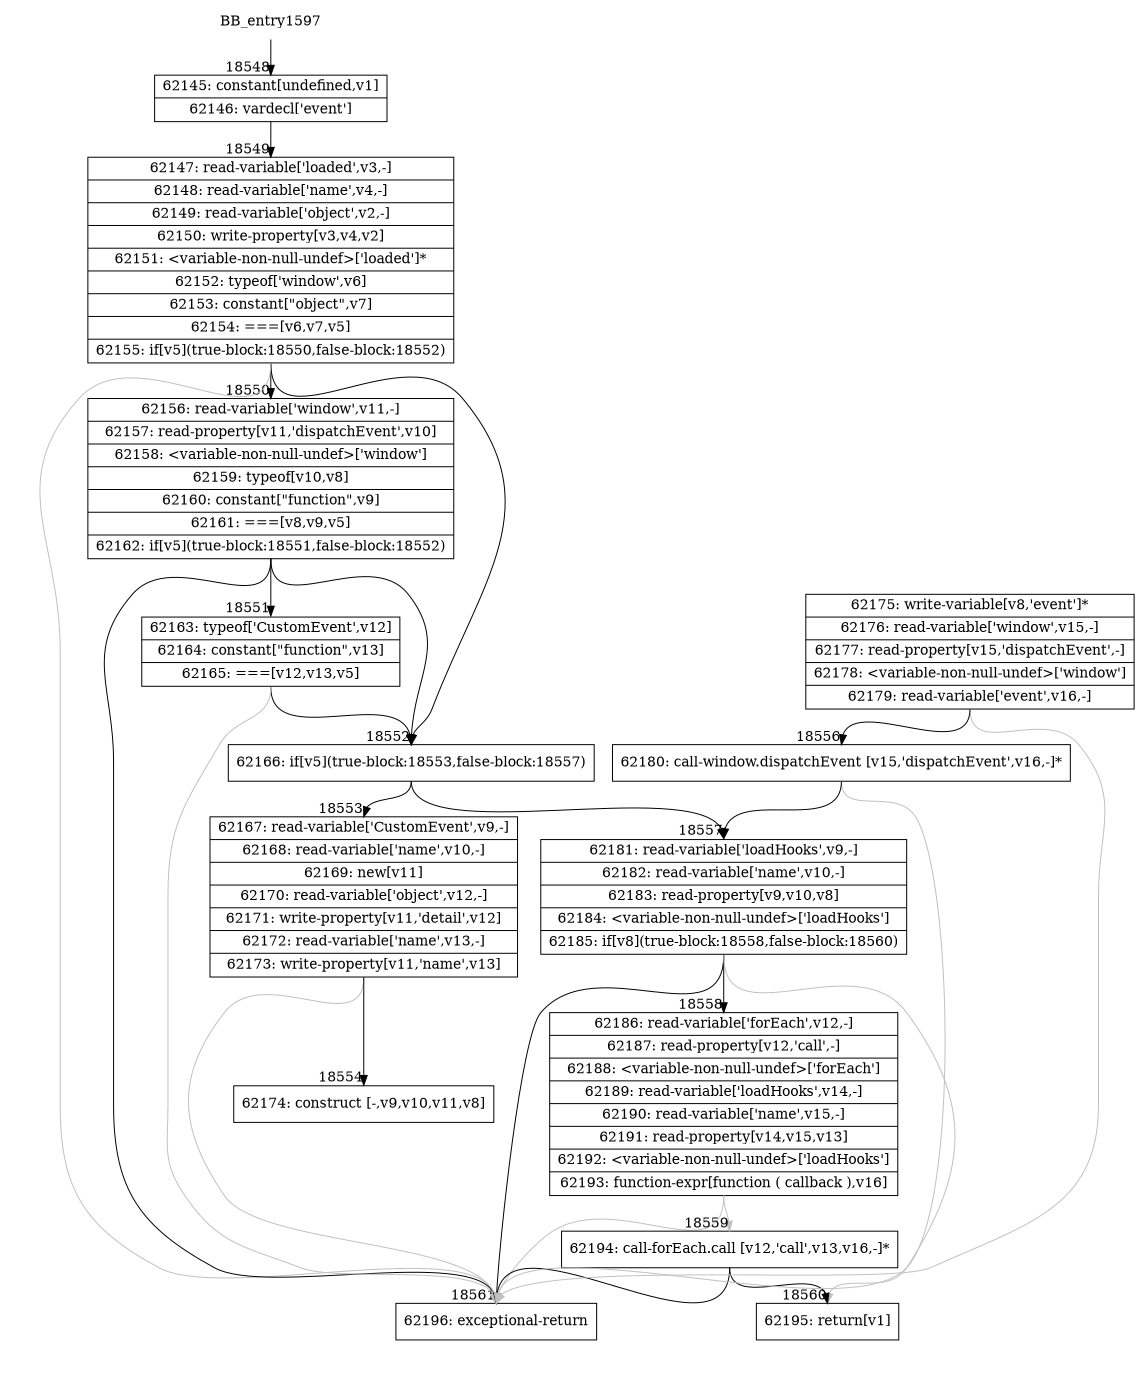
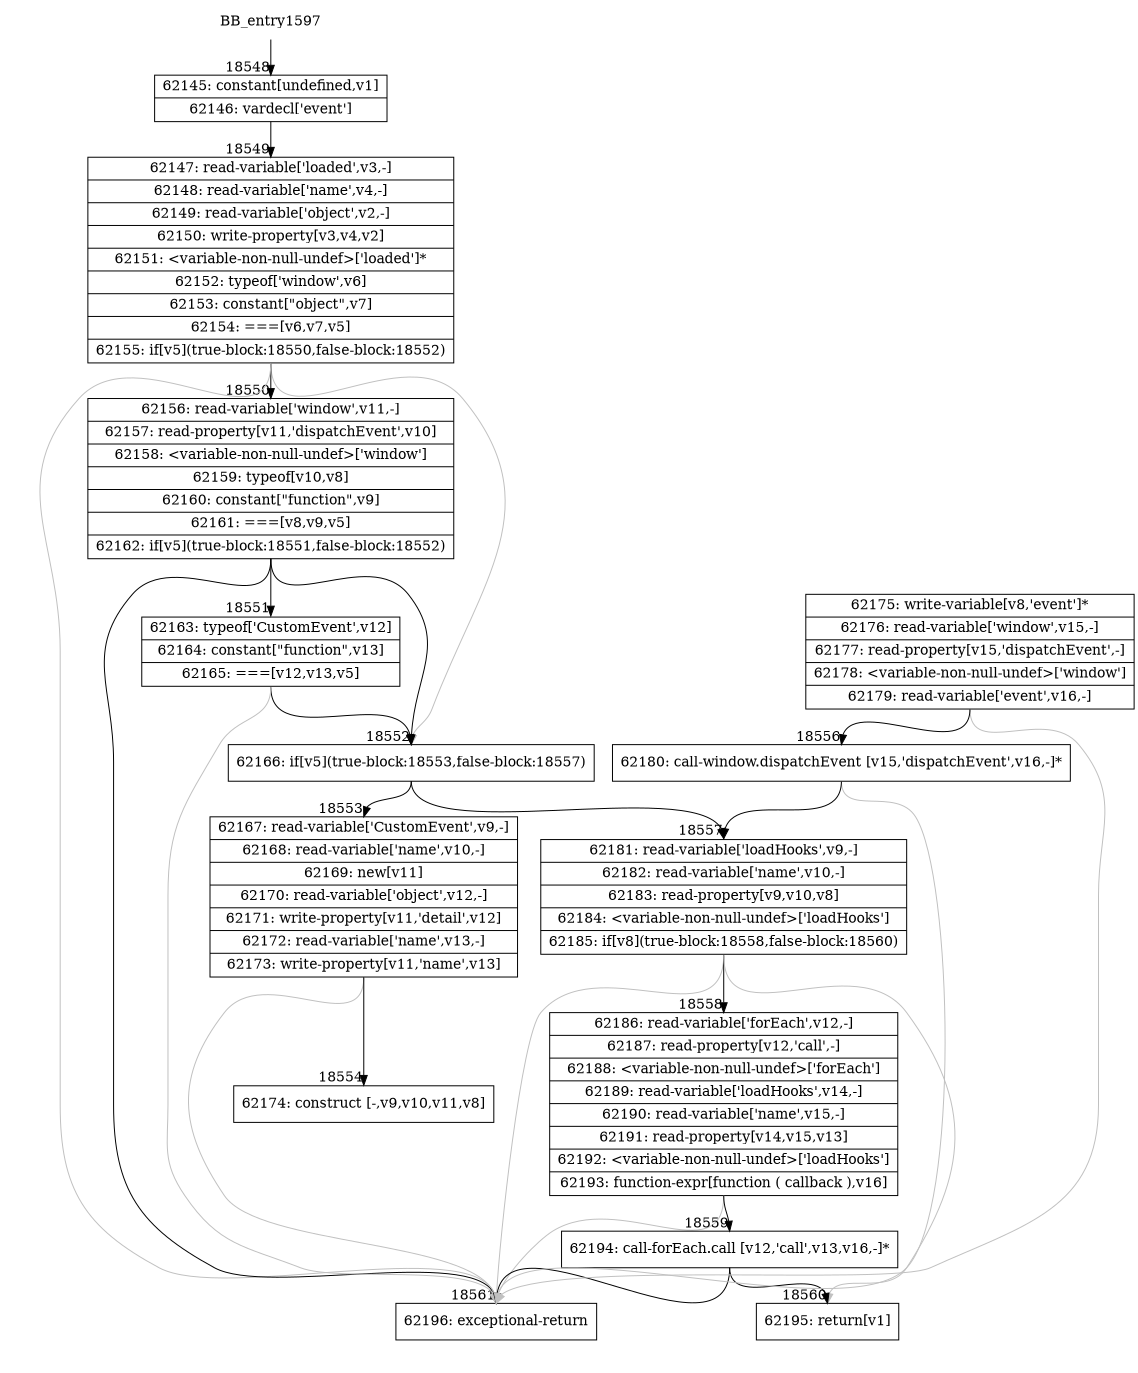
(498, 462) -> (498, 462)
(529, 1047) -> (529, 1047)
(726, 1212) -> (726, 1212)
